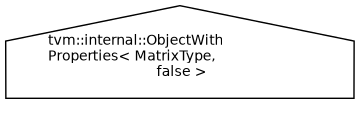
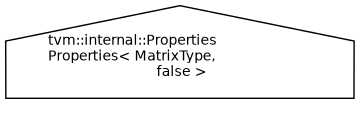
(180, 57) -> (180, 57)
